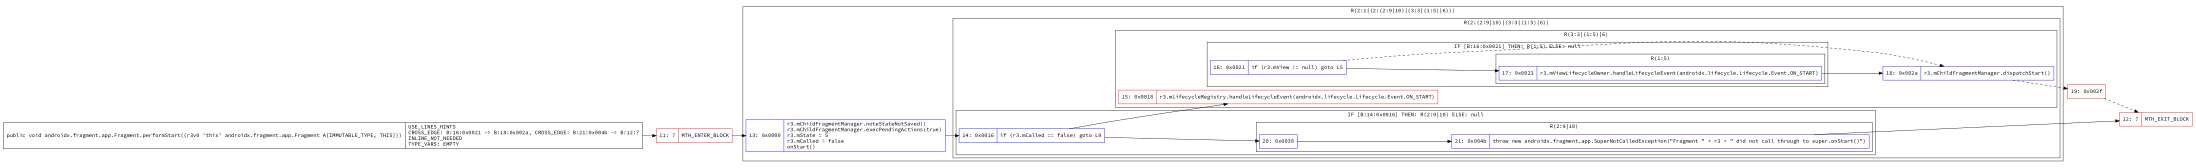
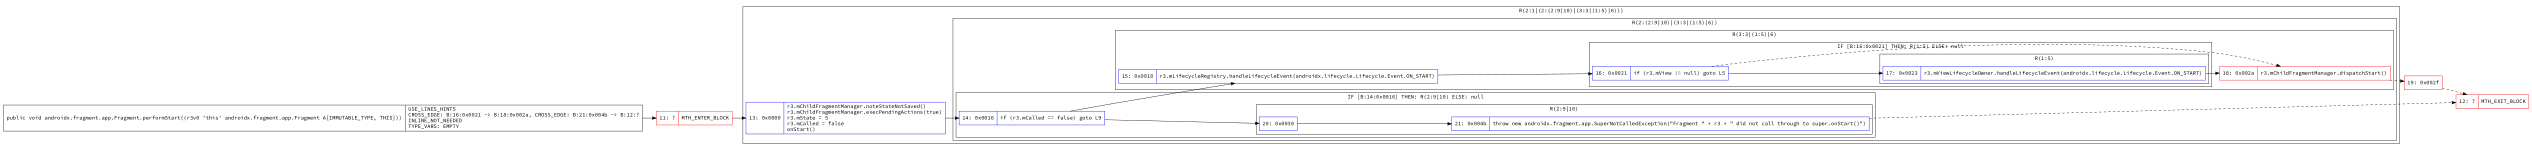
(1968, 73) -> (2305, 73)
none -> (1513, 74)
(1278, 97) -> (1278, 76)
(1965, 128) -> (2161, 110)
